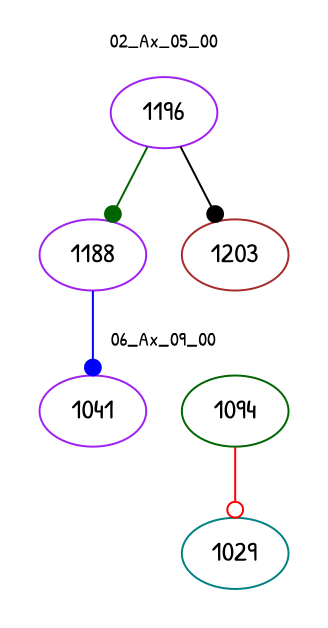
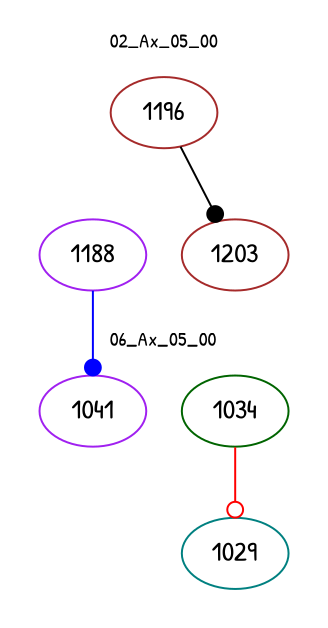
(164, 113) -> (164, 113)
(132, 177) -> none
(164, 341) -> (164, 341)
(235, 411) -> (235, 411)
